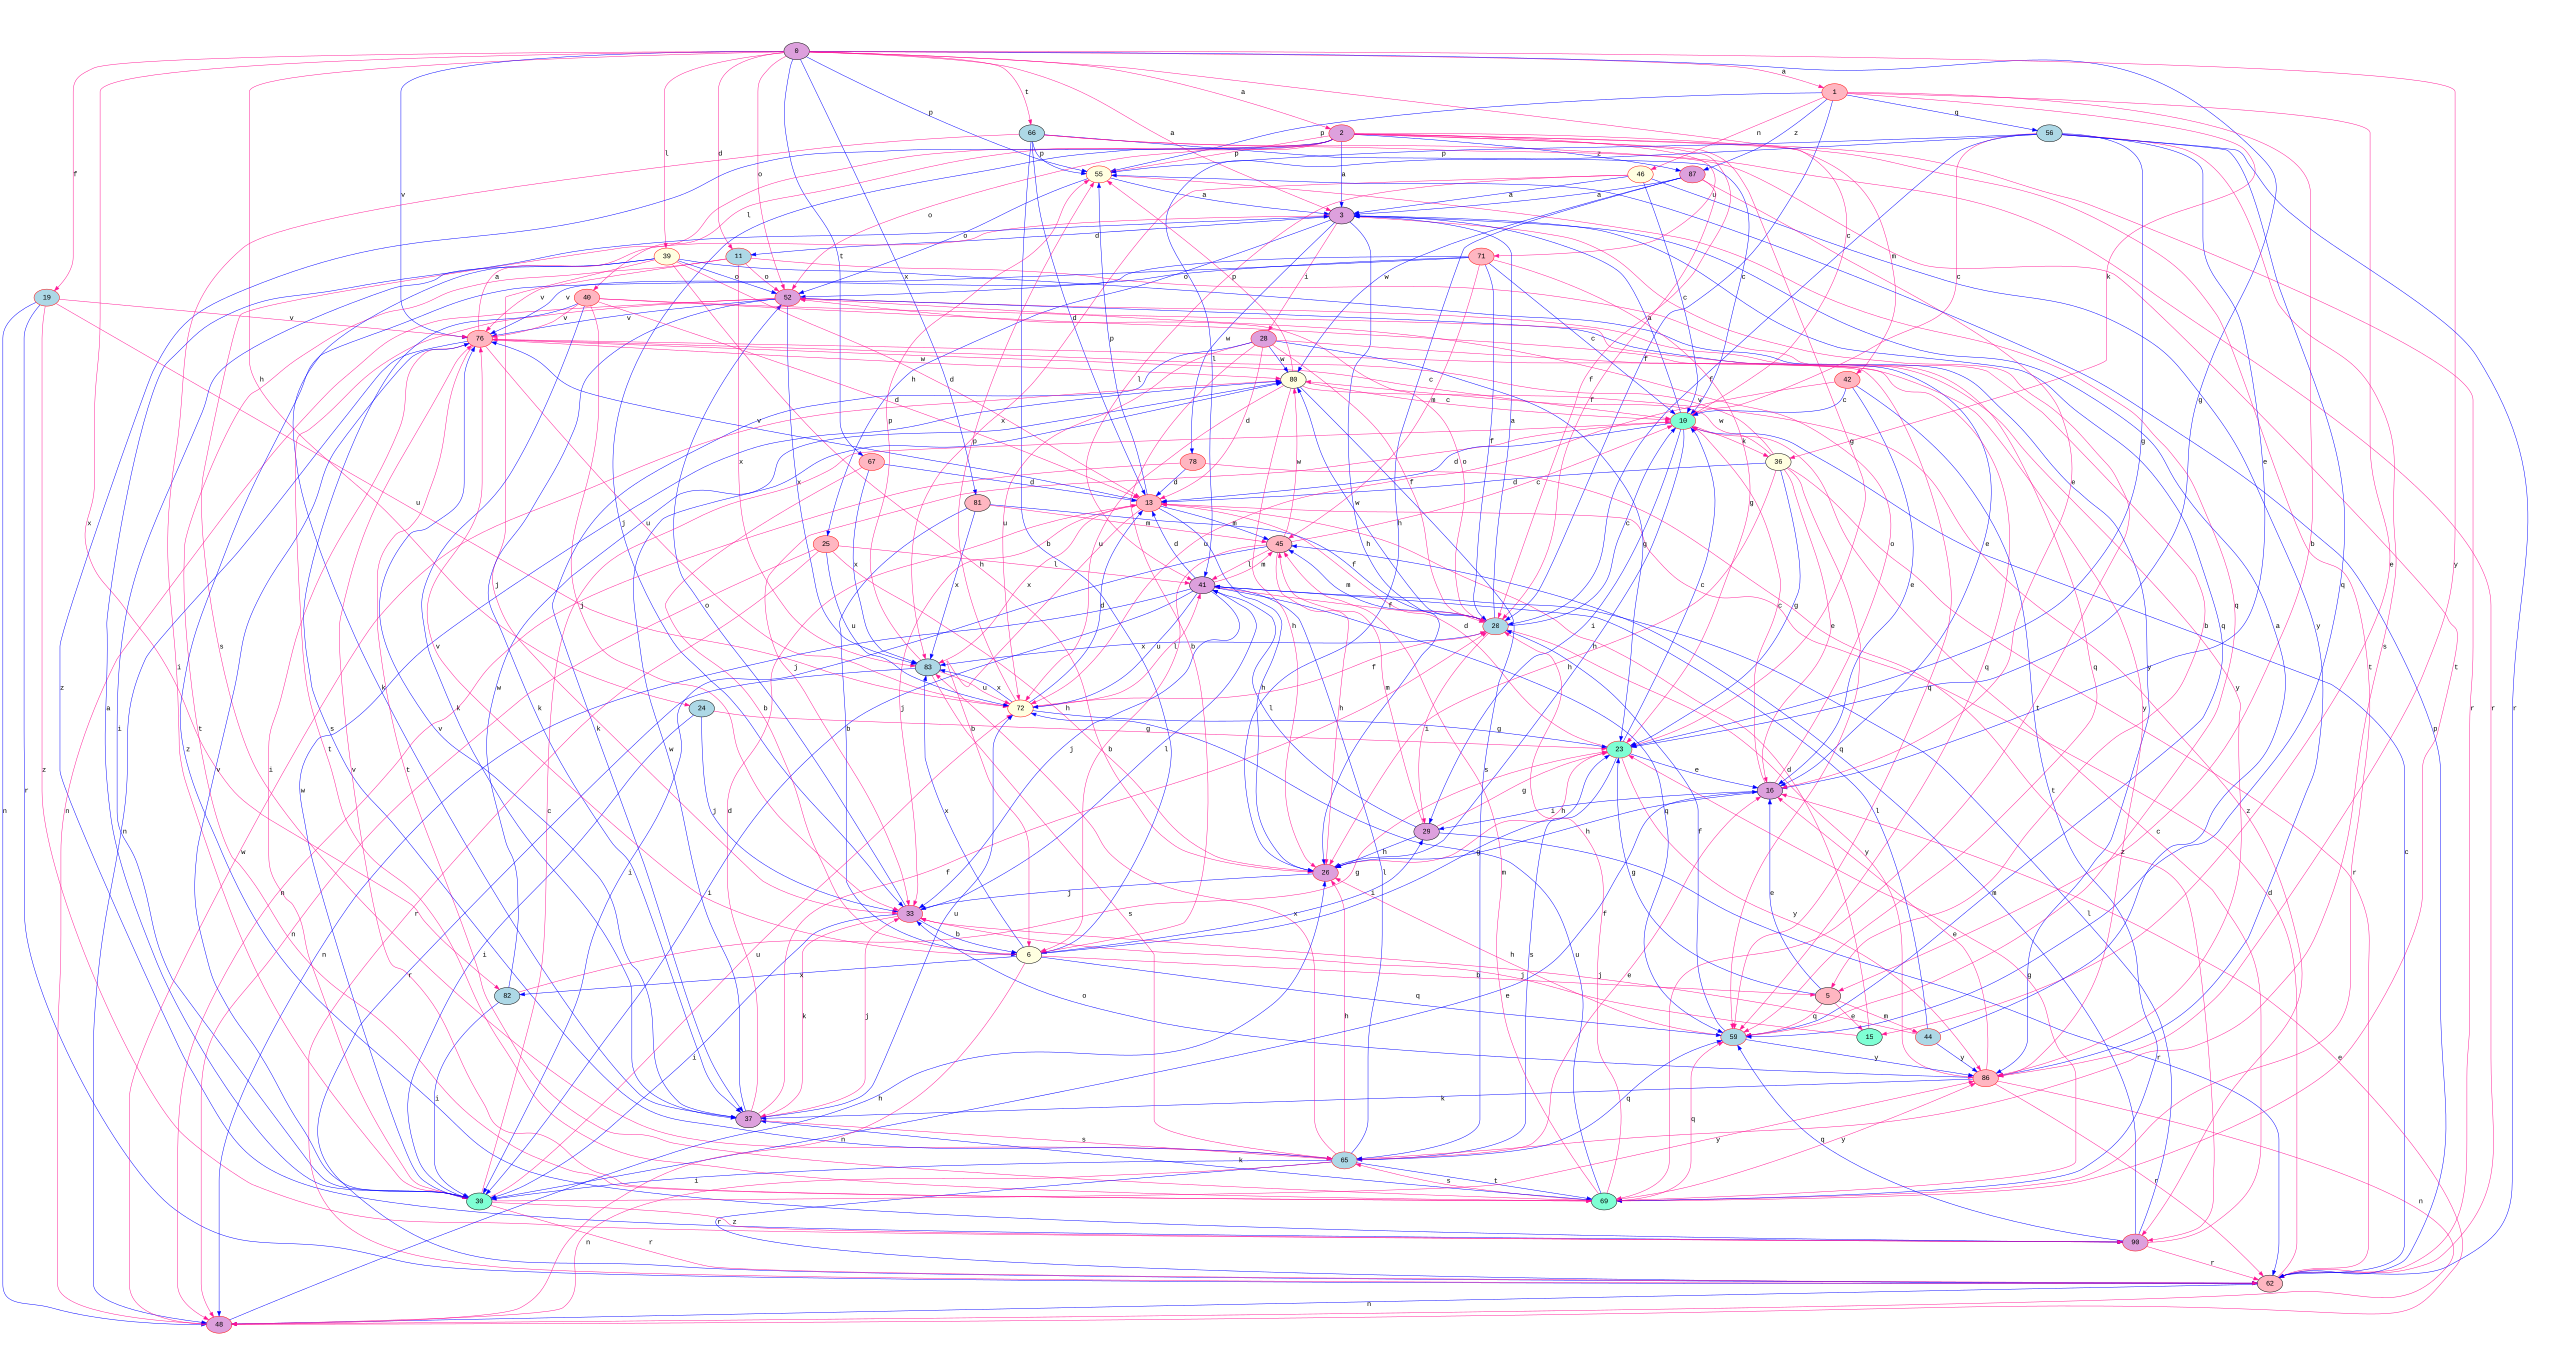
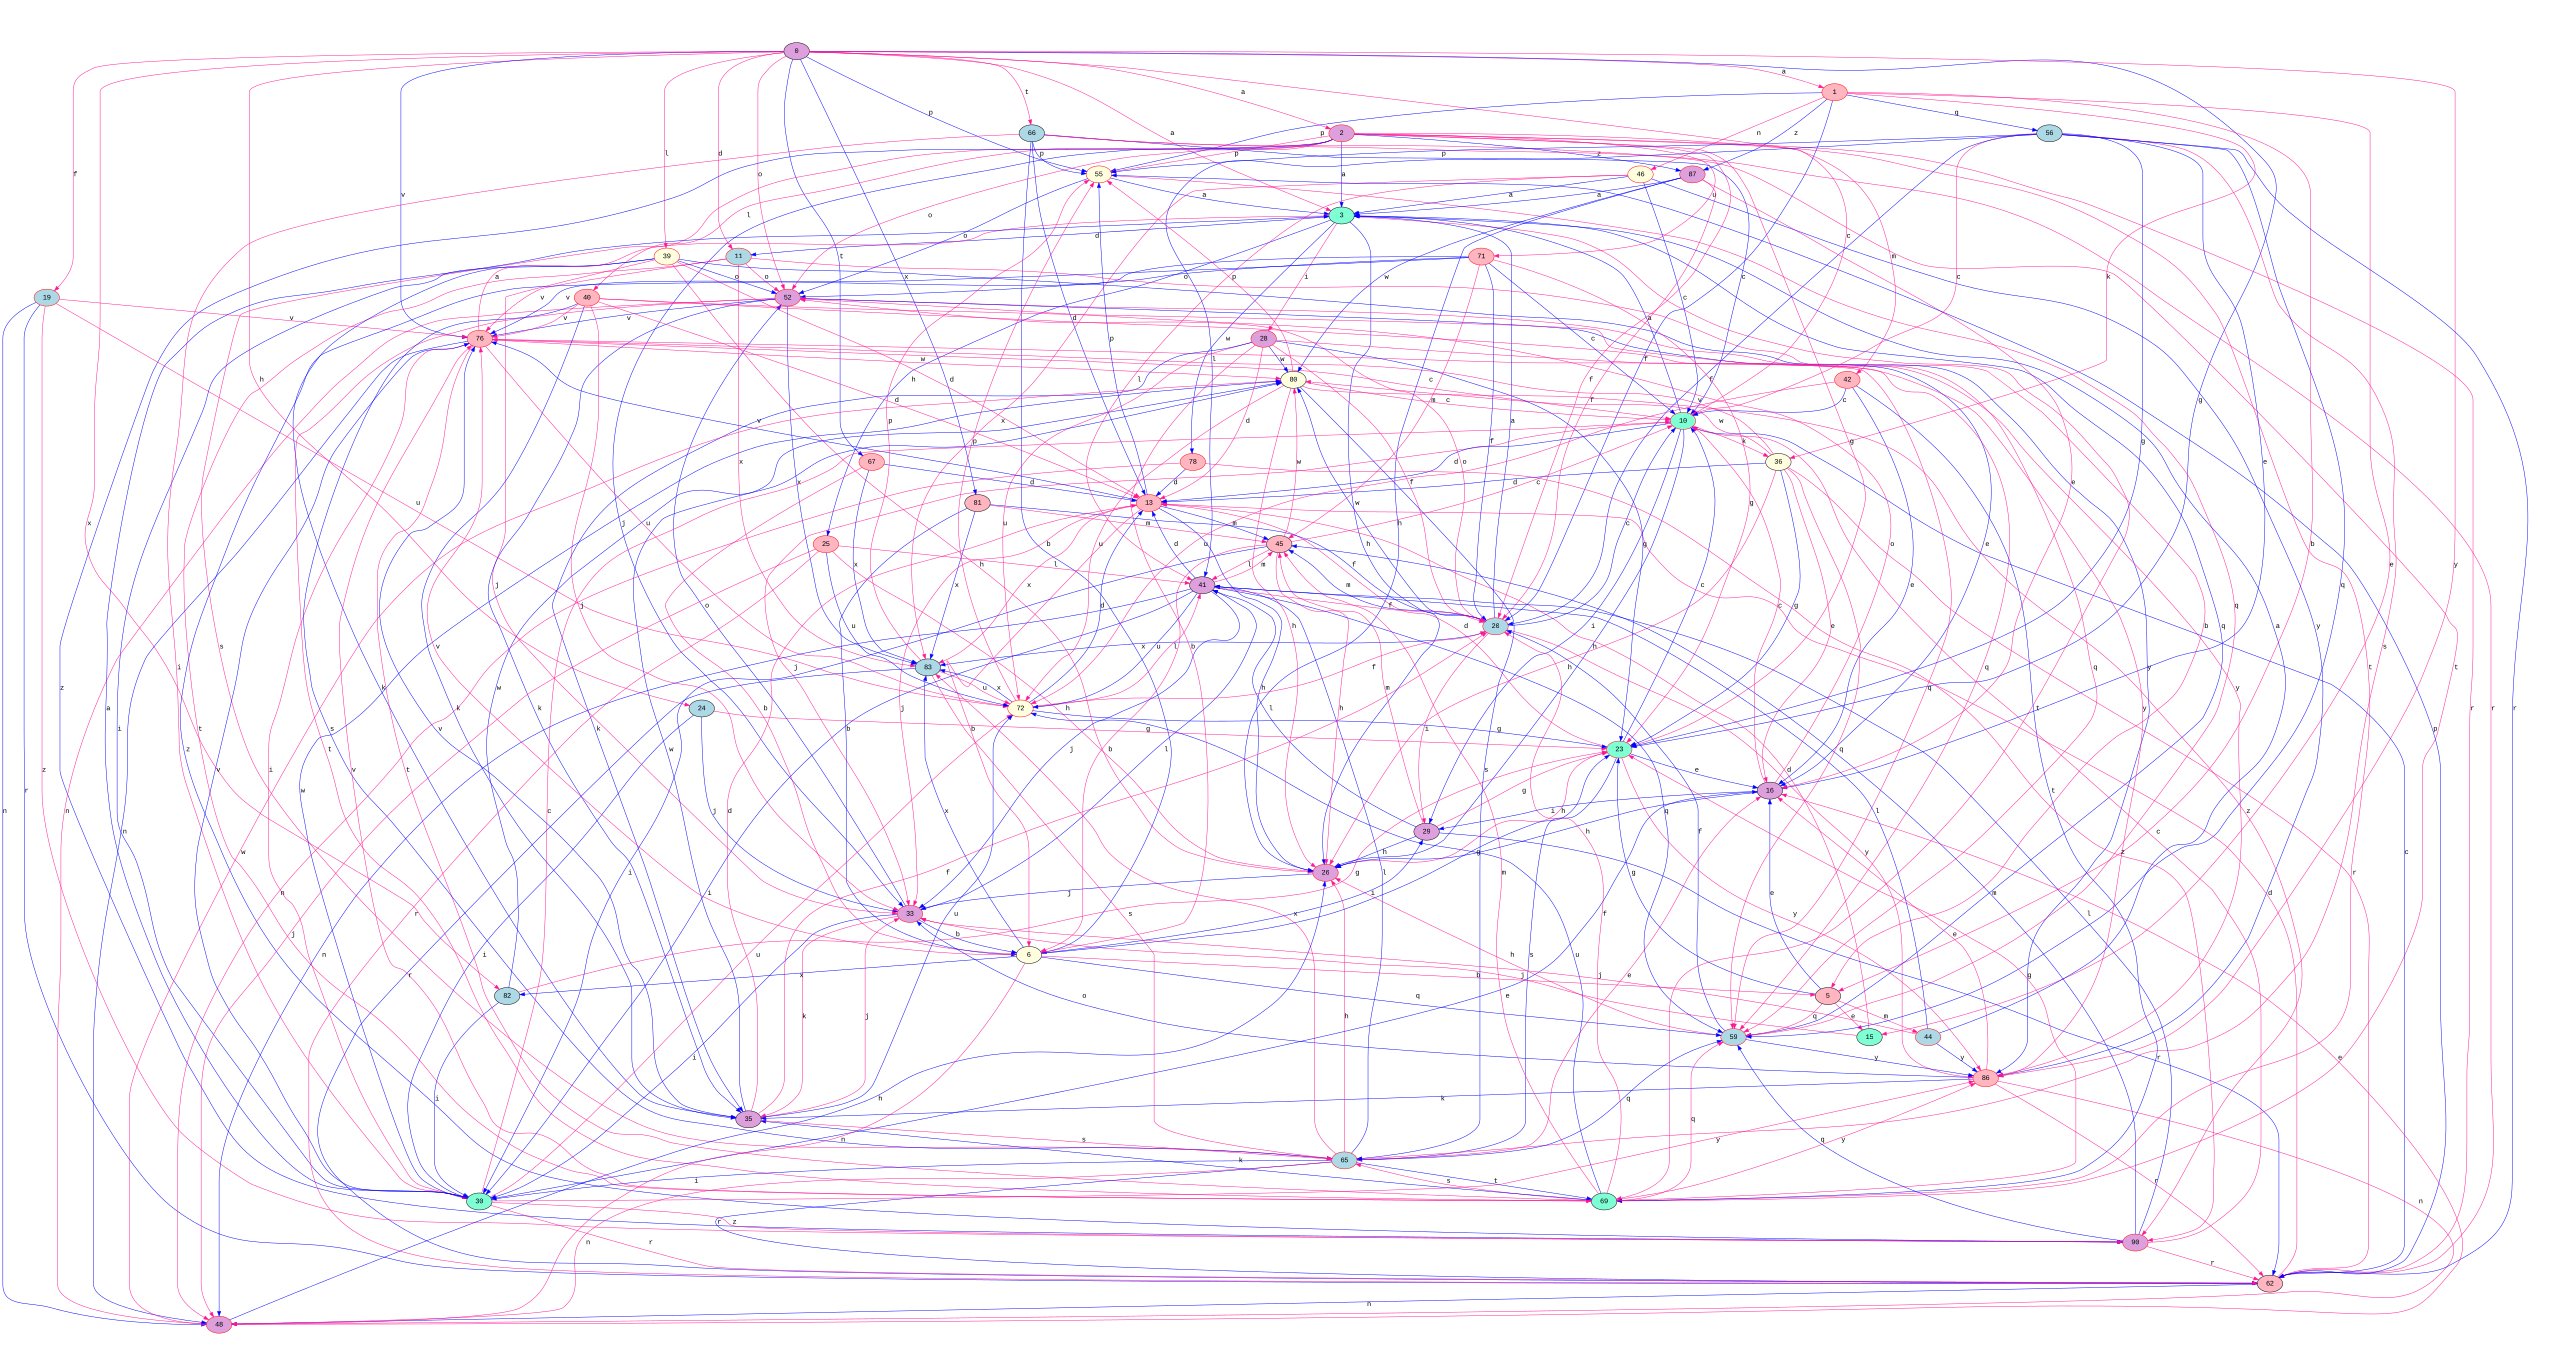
(1342, 215) -> (1342, 215)
(293, 934) -> (293, 934)
(748, 1119) -> (748, 1119)
